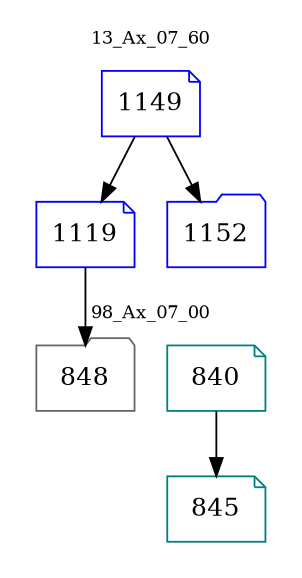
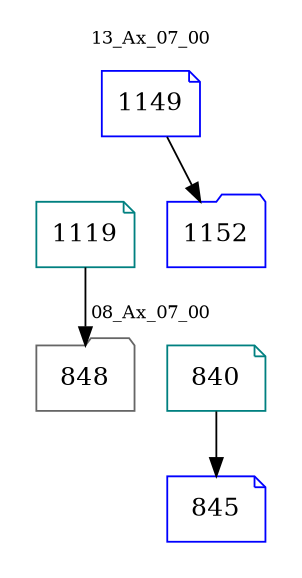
(151, 39) -> (151, 39)
(122, 161) -> none
(85, 235) -> (85, 235)
(151, 314) -> (151, 314)
(216, 509) -> (216, 509)
